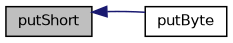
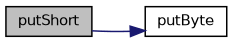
(126, 12) -> (111, 31)
